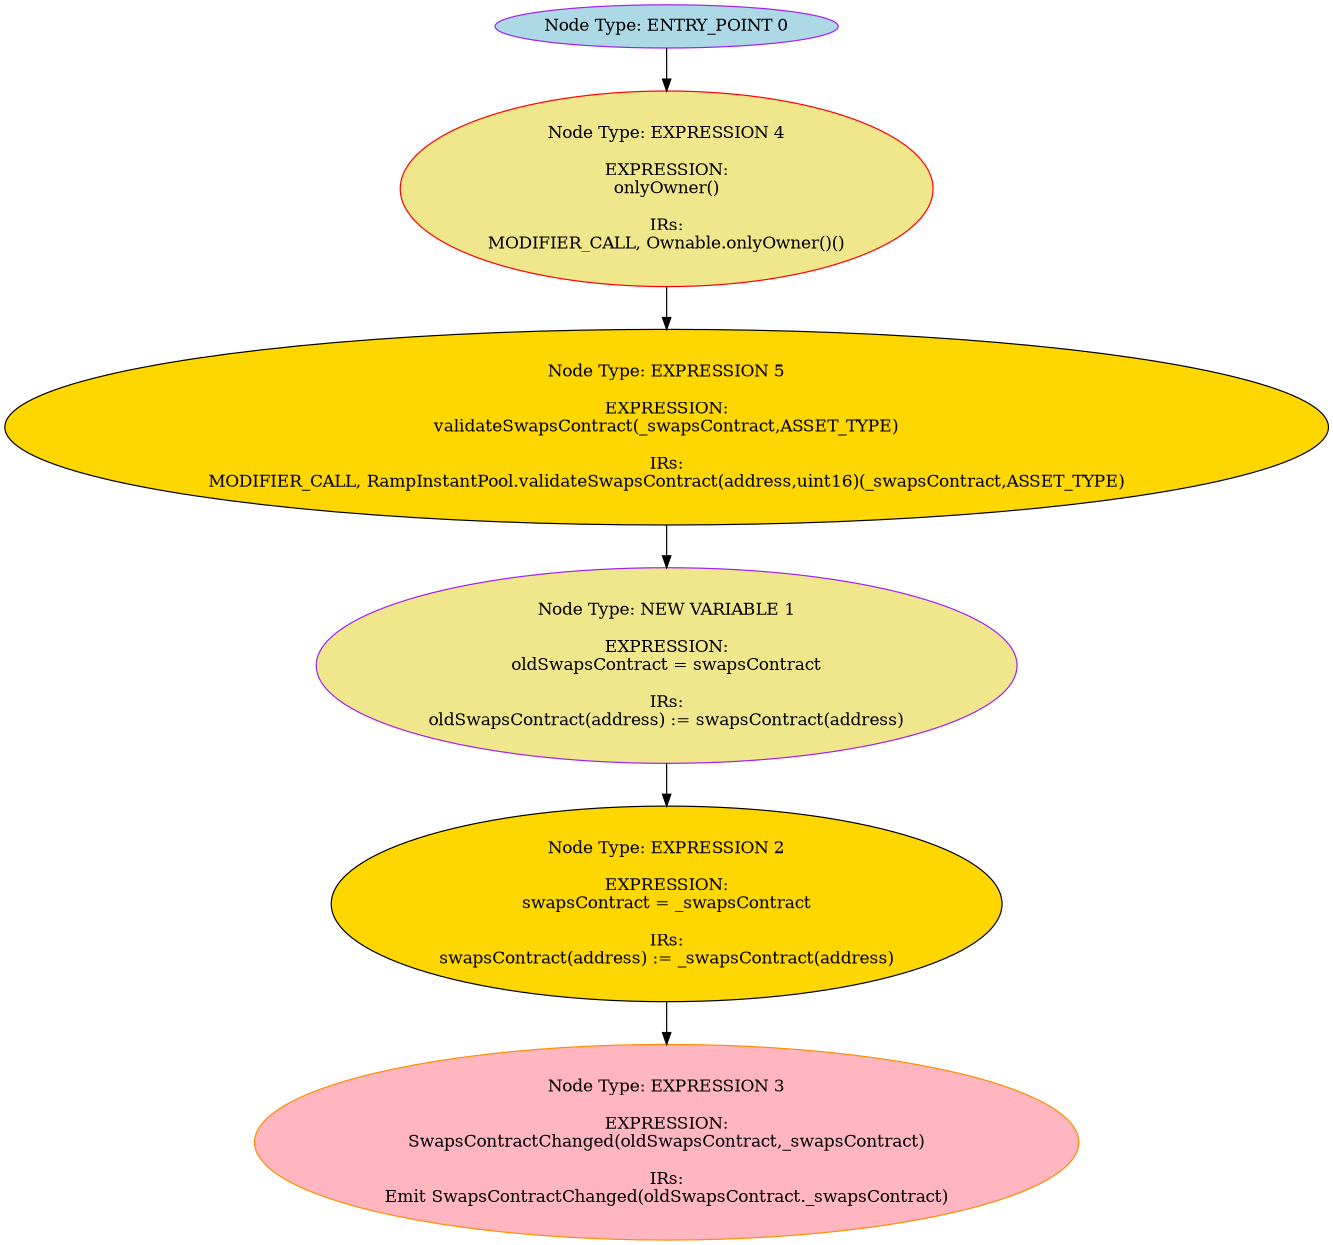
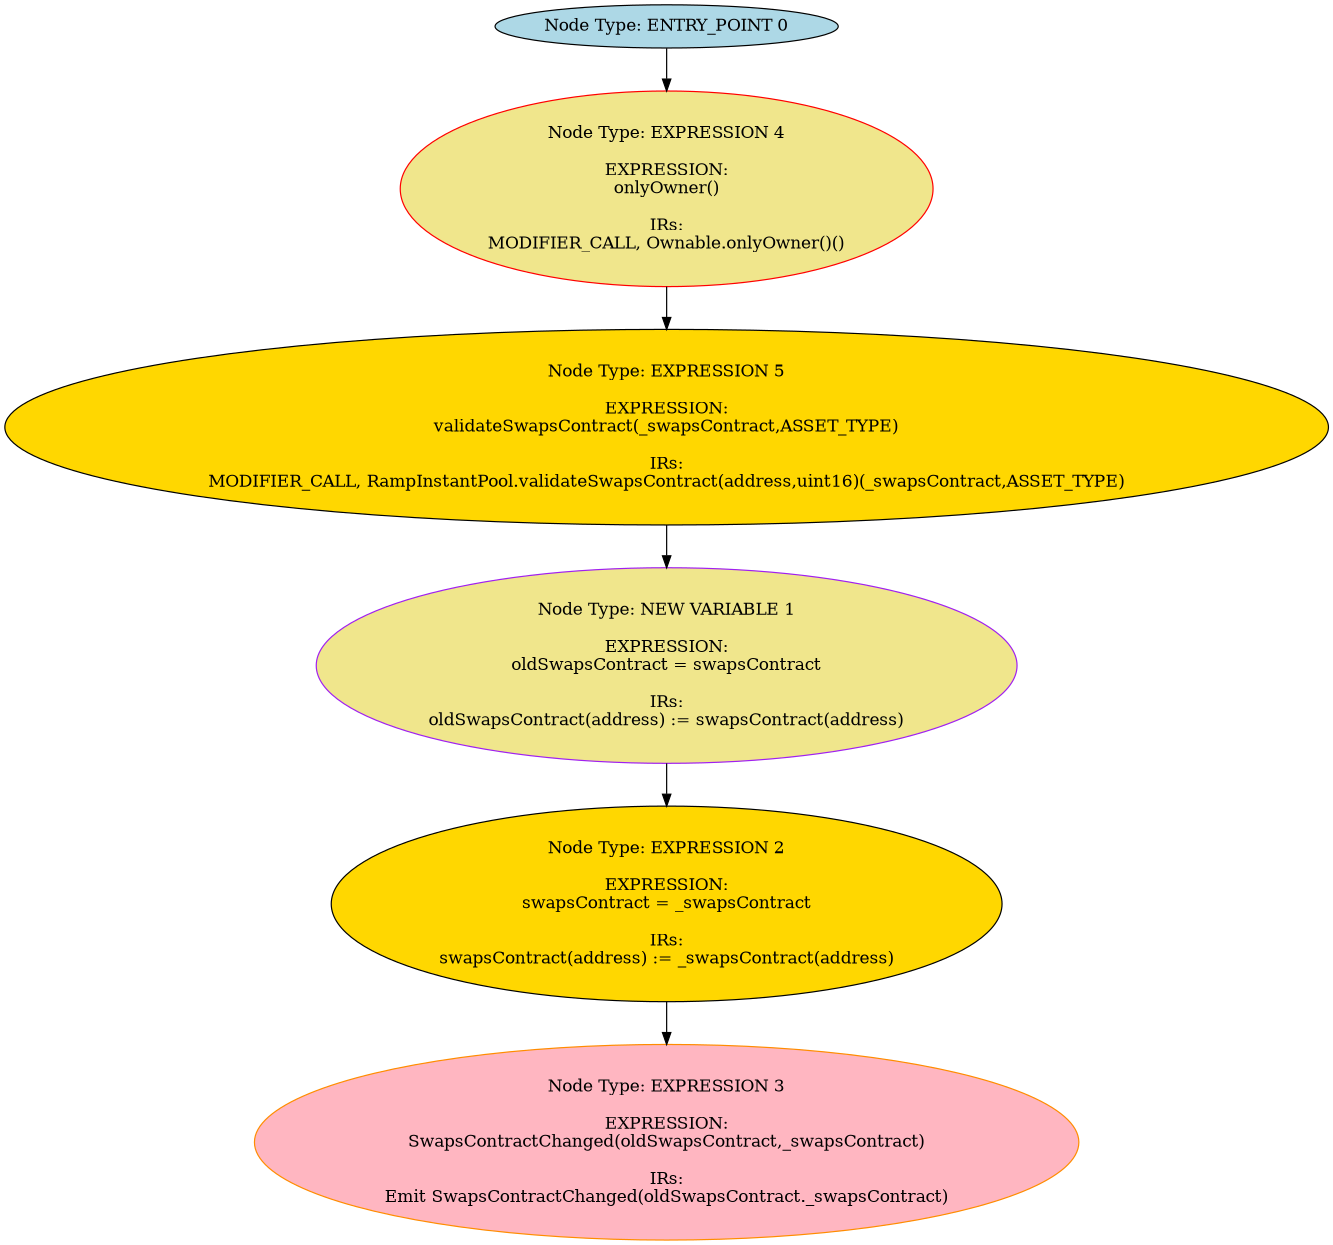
(667, 26) -> (667, 26)
